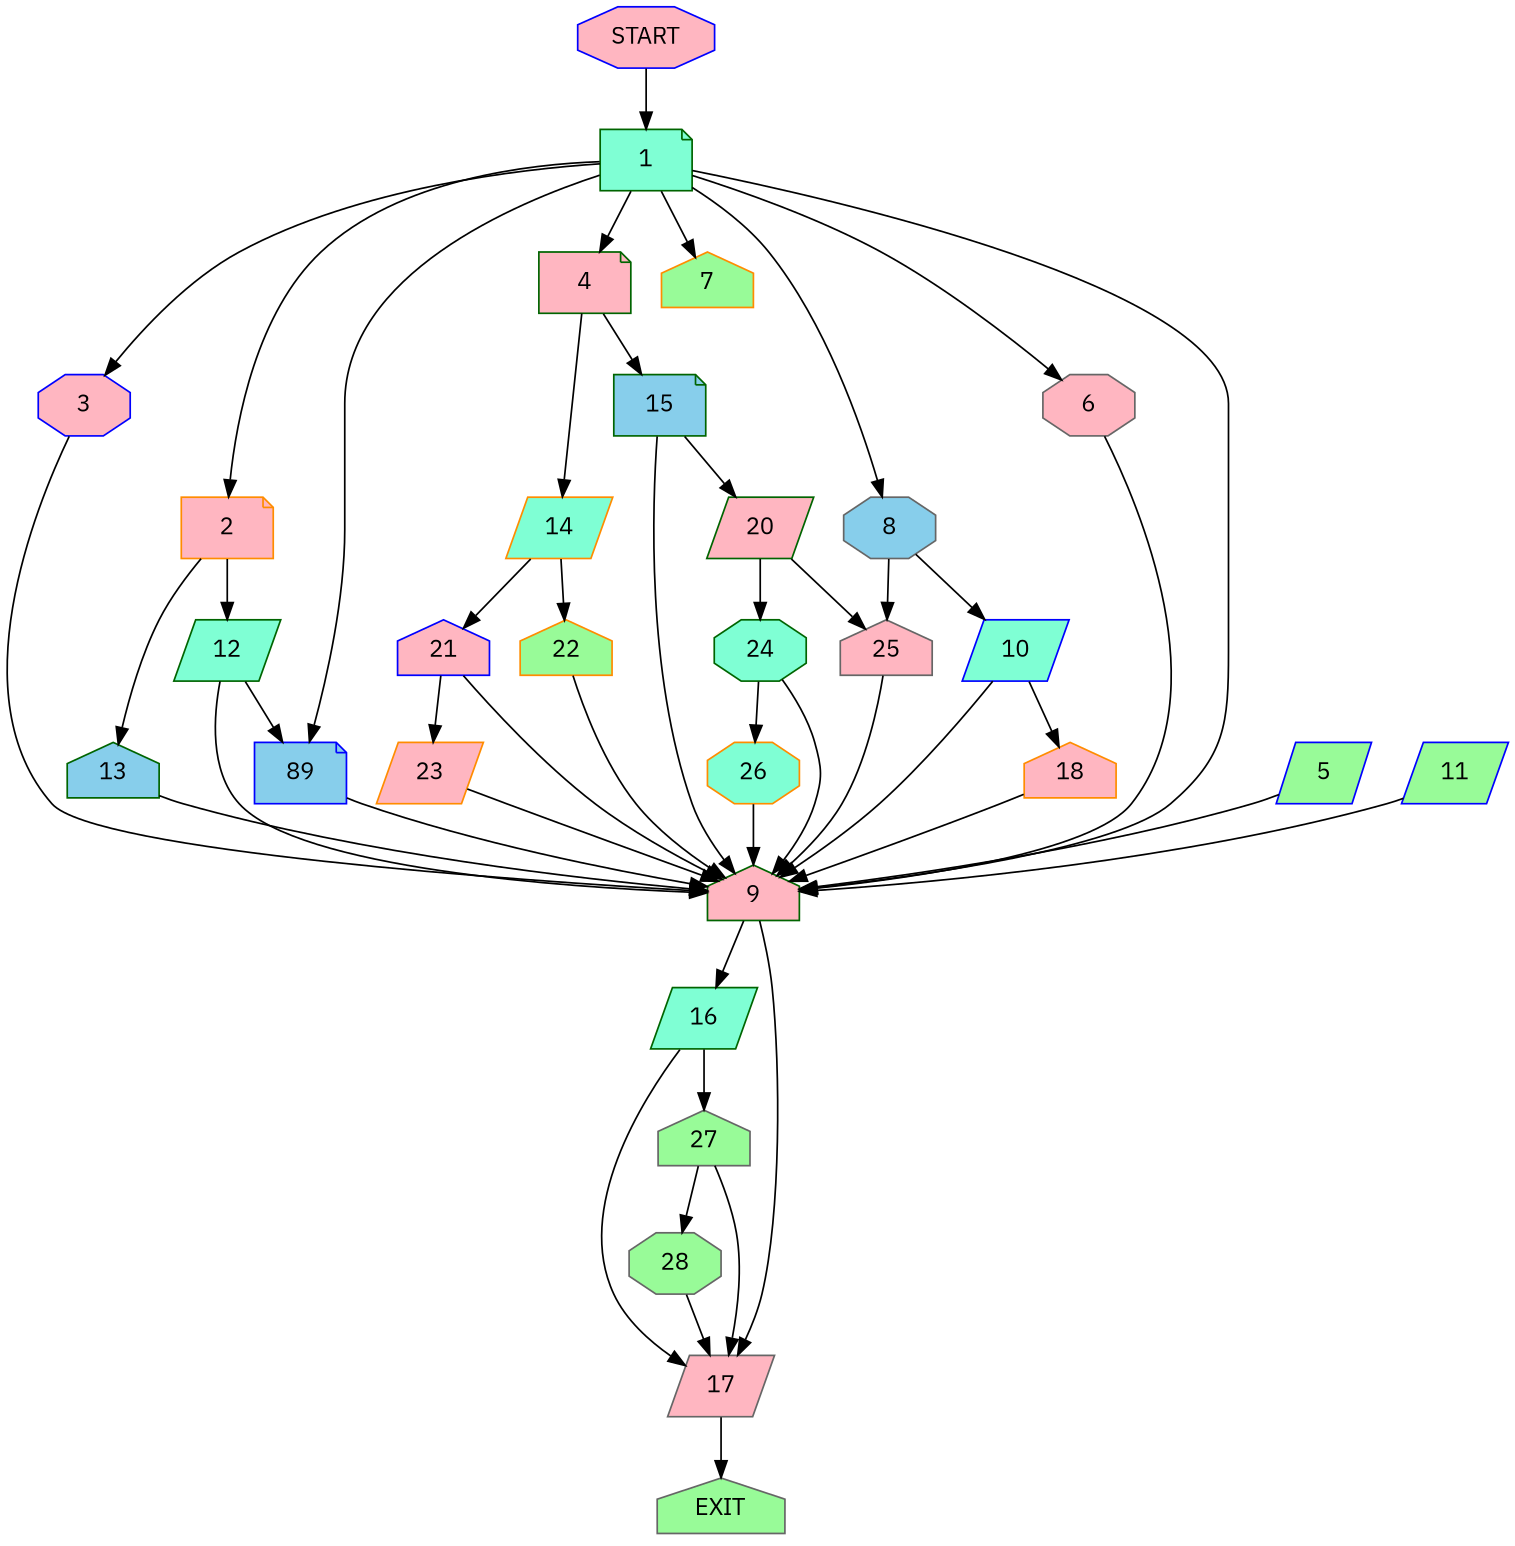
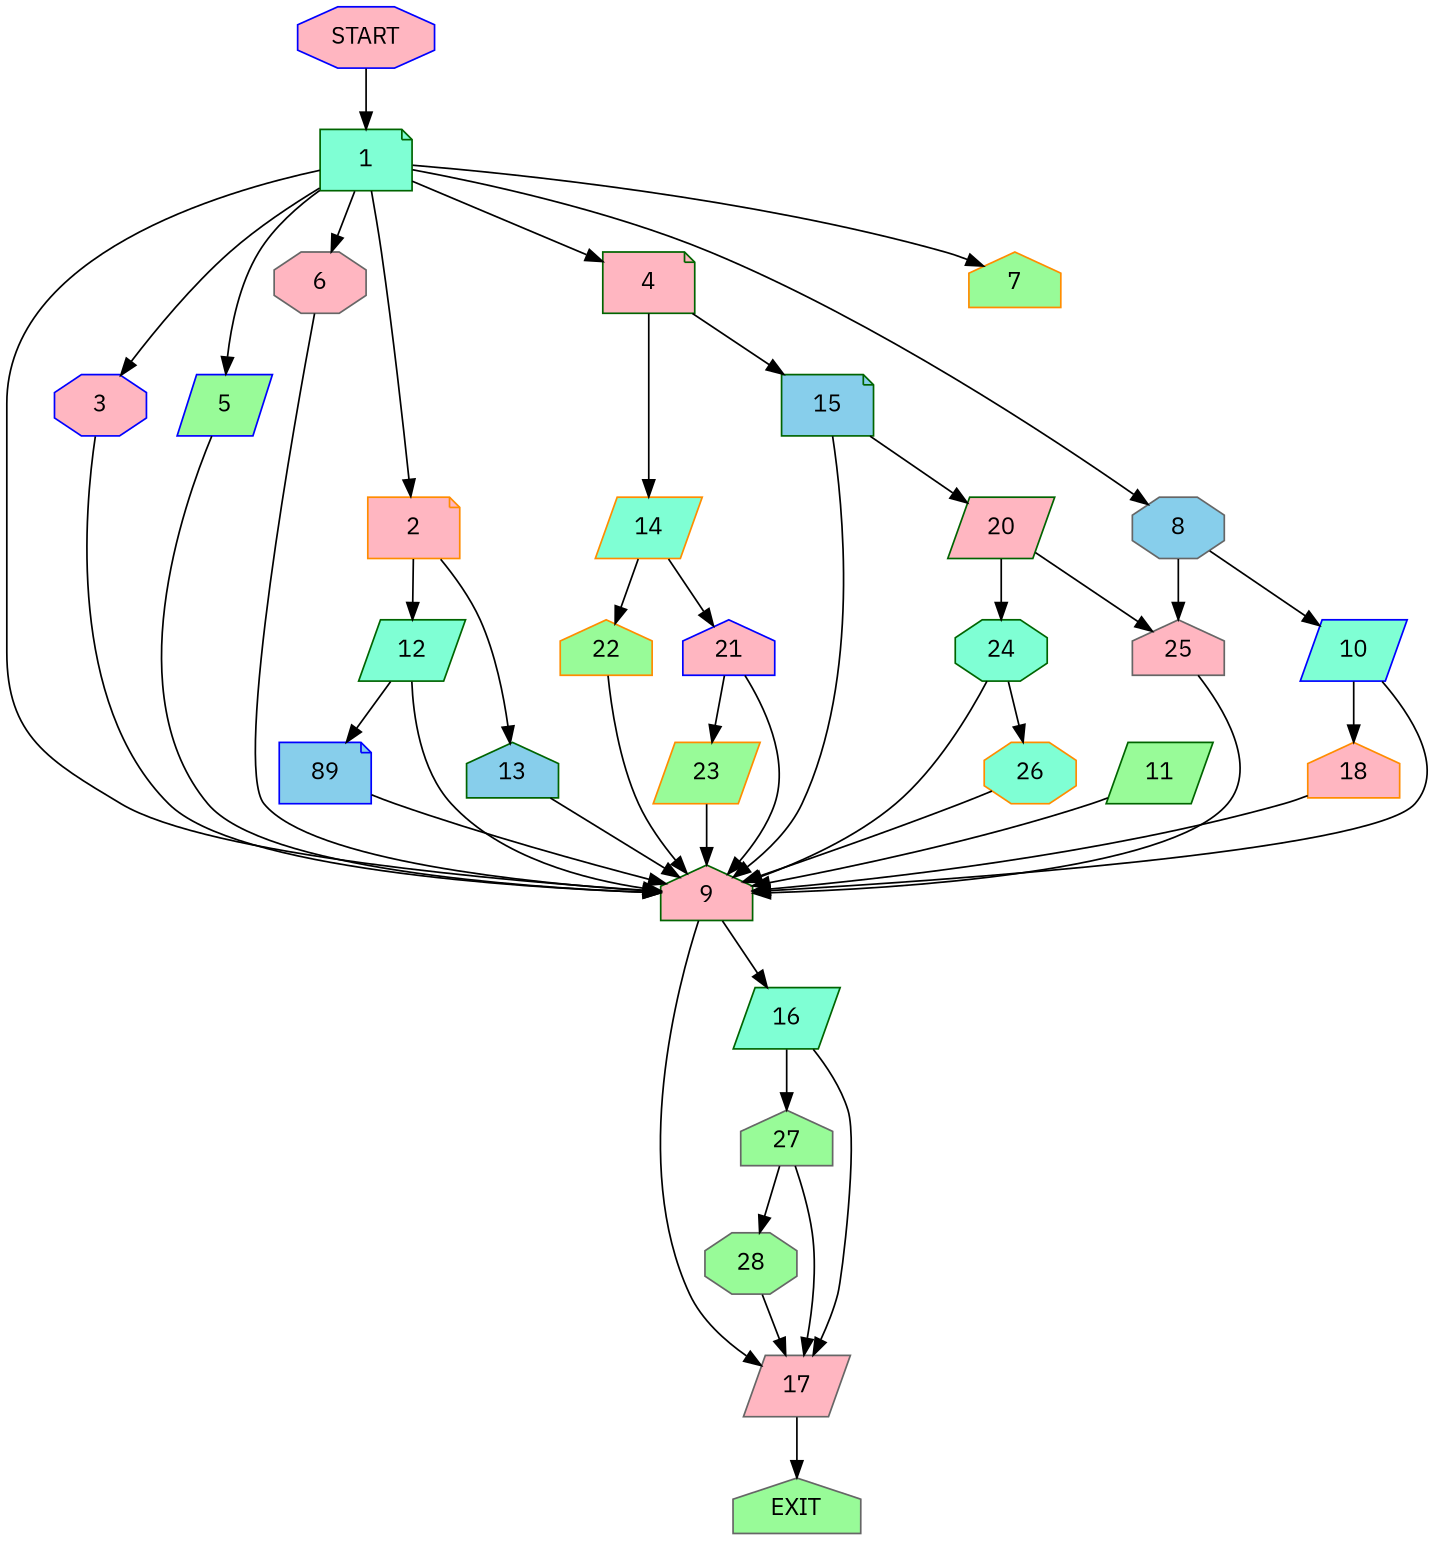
(348, 384) -> (253, 262)
(430, 773) -> (707, 773)
(1455, 773) -> (1160, 773)
